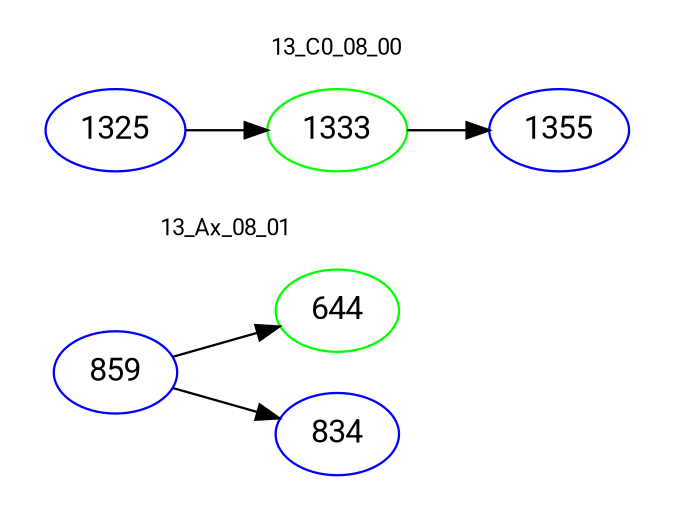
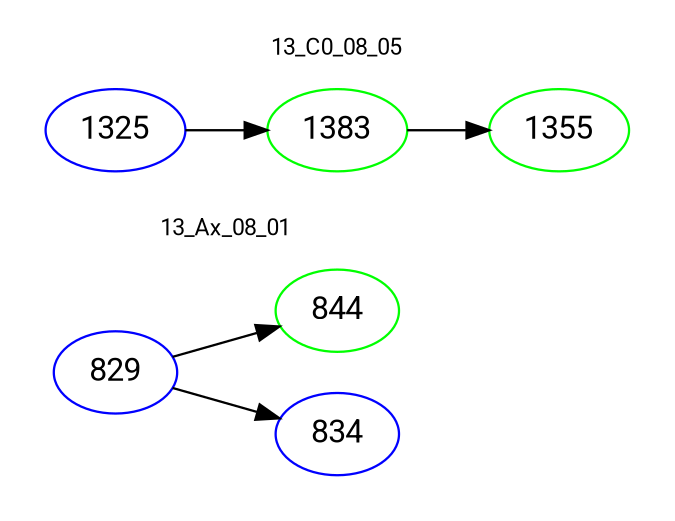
(337, 49) -> (337, 49)
(337, 130) -> (337, 130)
(559, 130) -> (559, 130)
(337, 311) -> (337, 311)
(115, 372) -> (115, 372)
